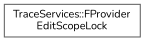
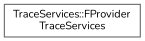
(72, 21) -> (72, 21)
